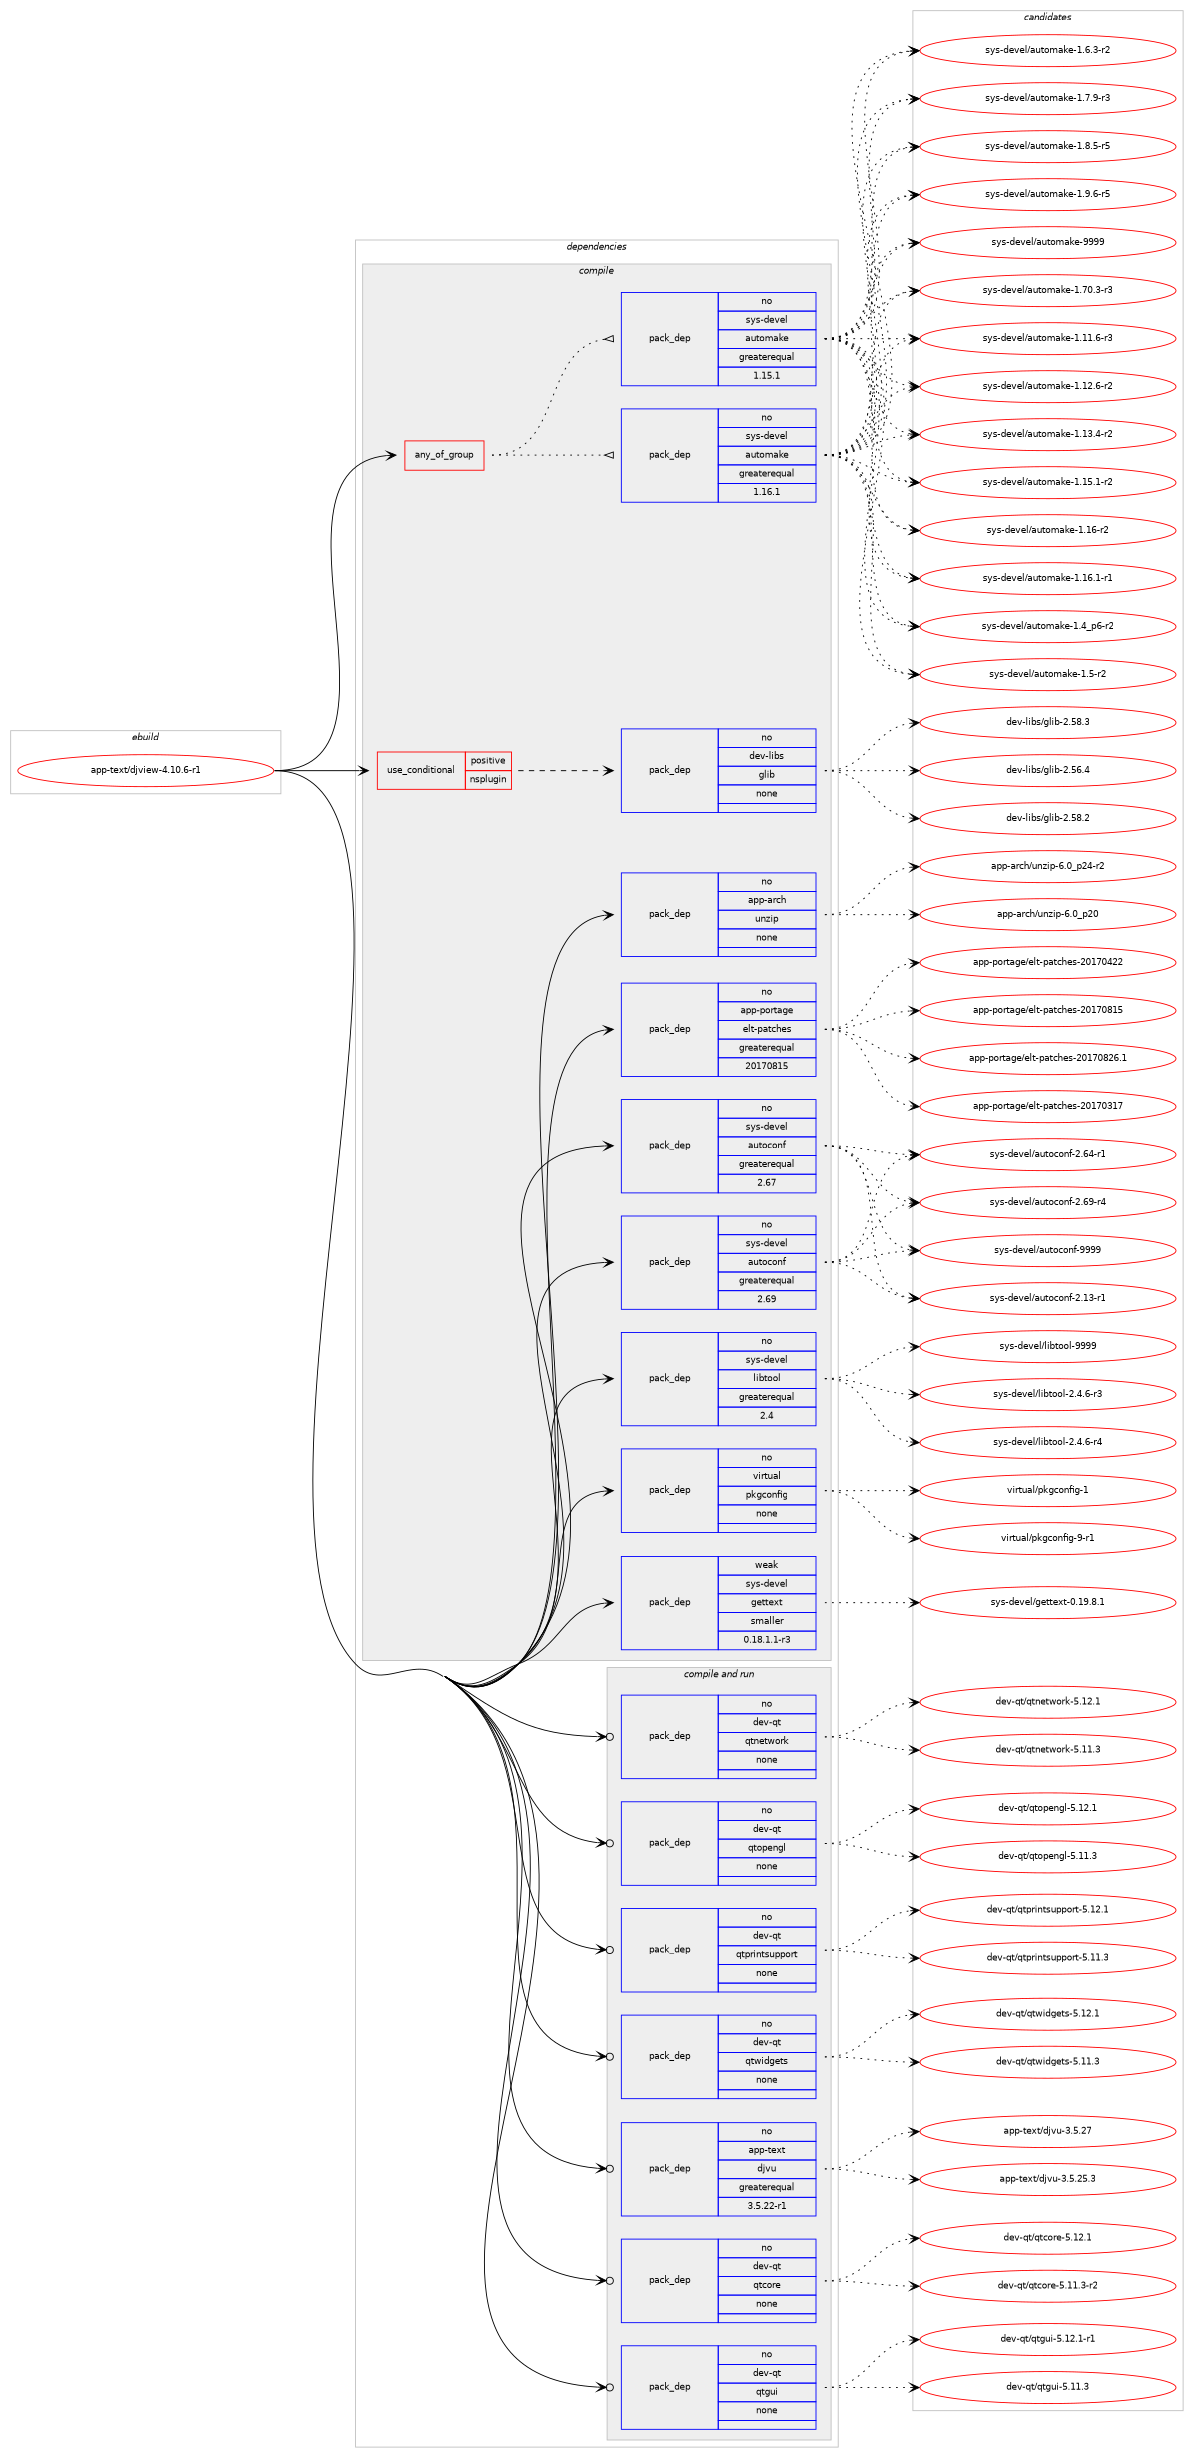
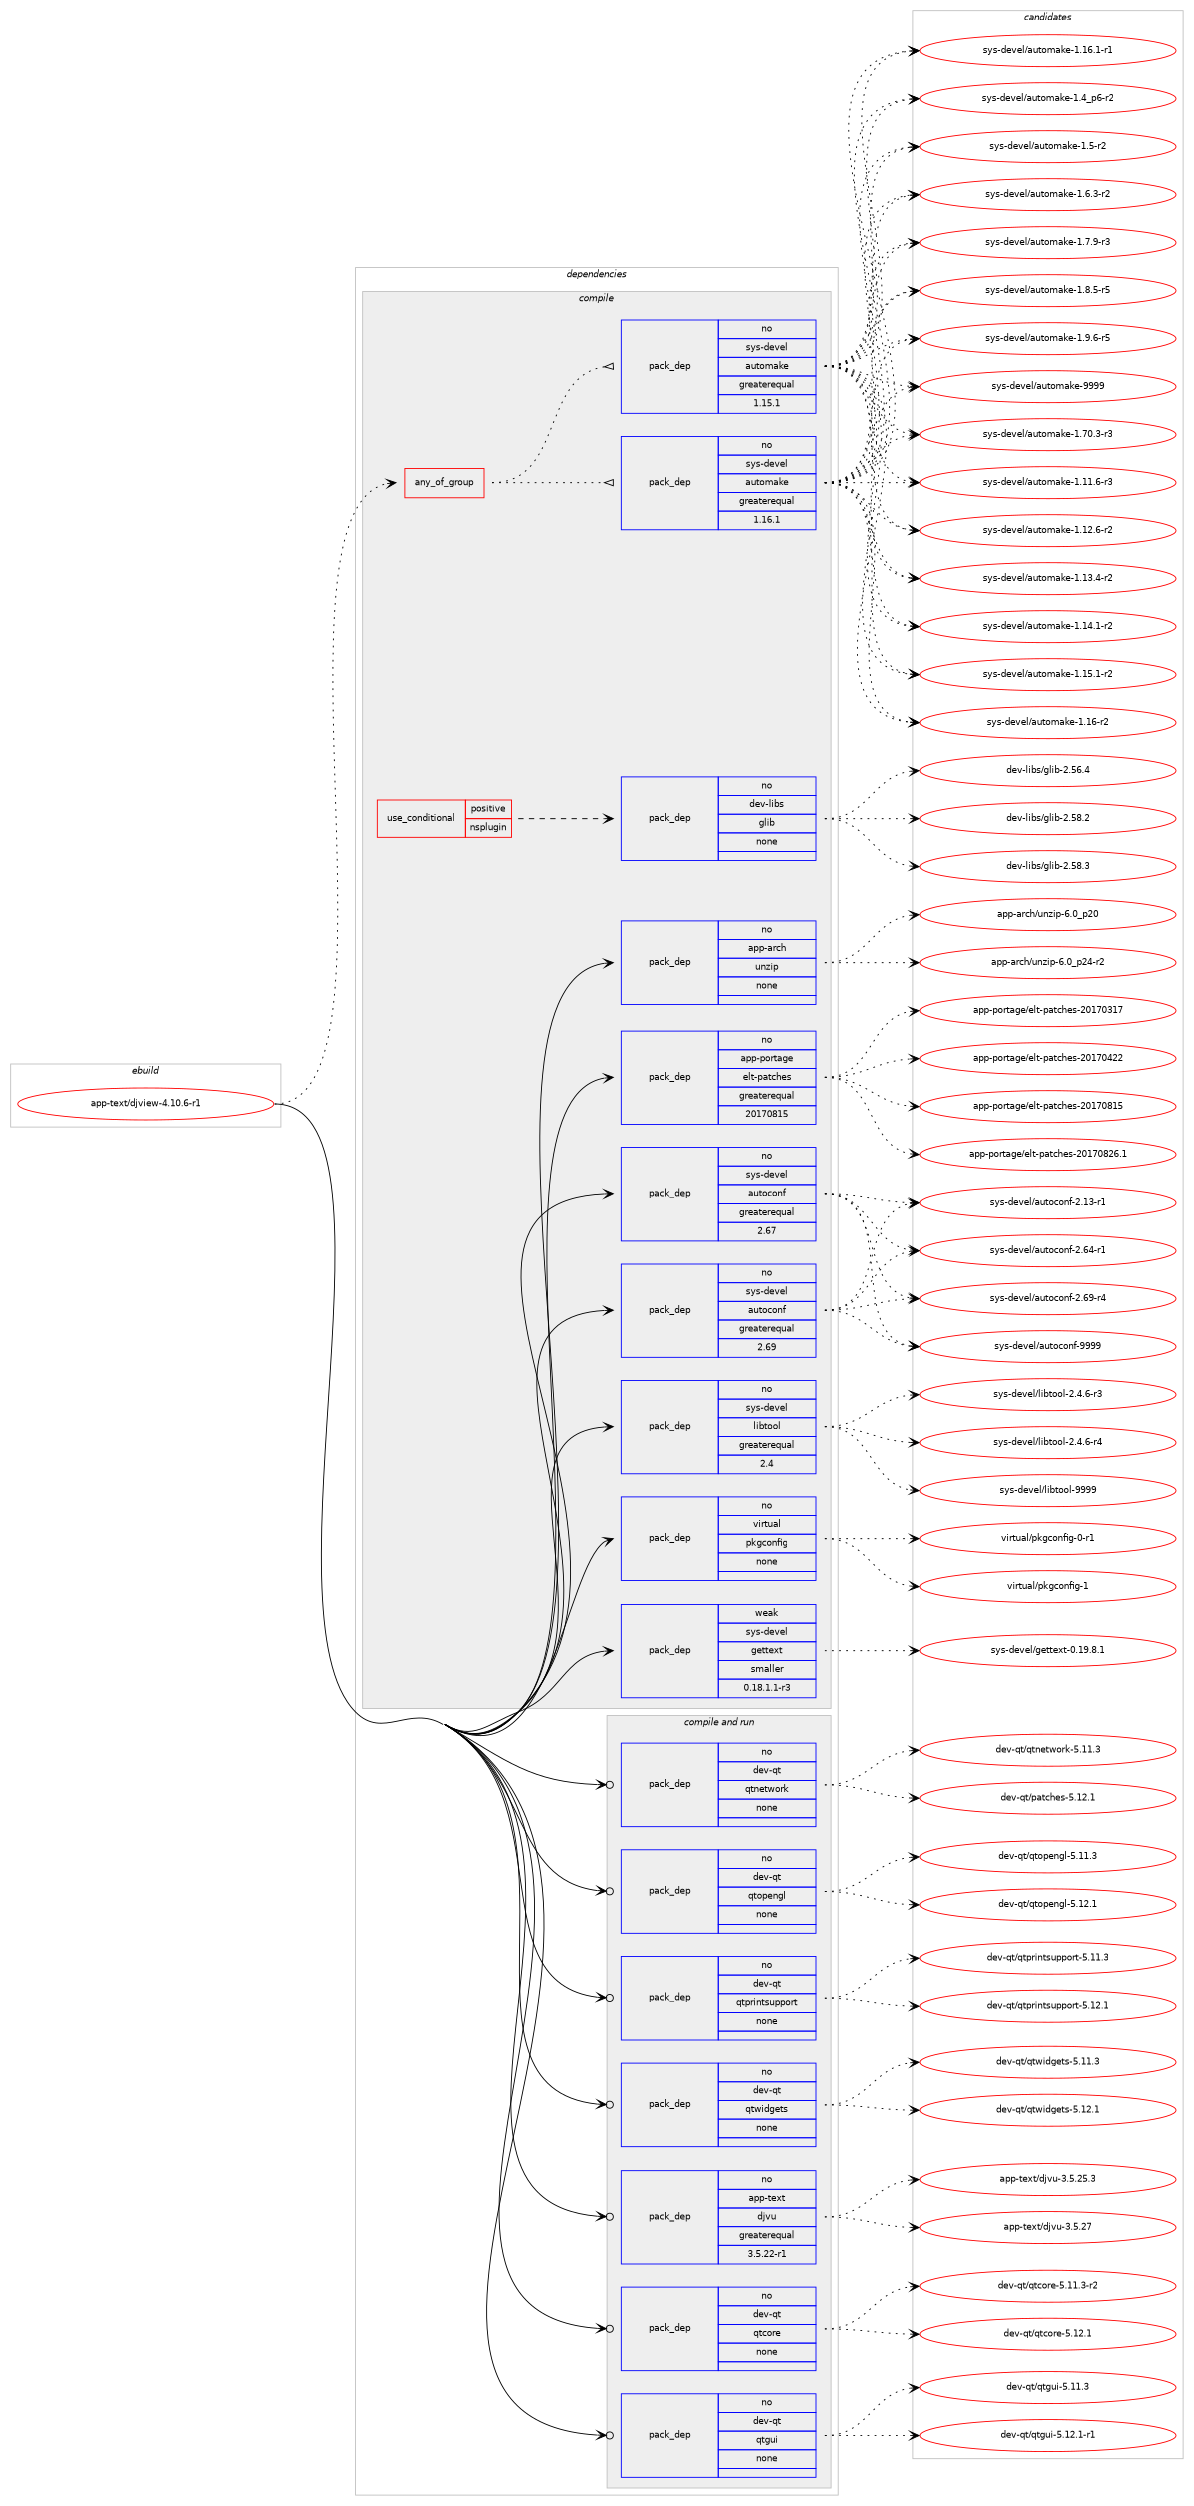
(336, 617) -> (336, 798)
none -> (1048, 627)
(317, 771) -> none
(1048, 1539) -> (1048, 1539)
(1048, 1702) -> (1048, 1798)
